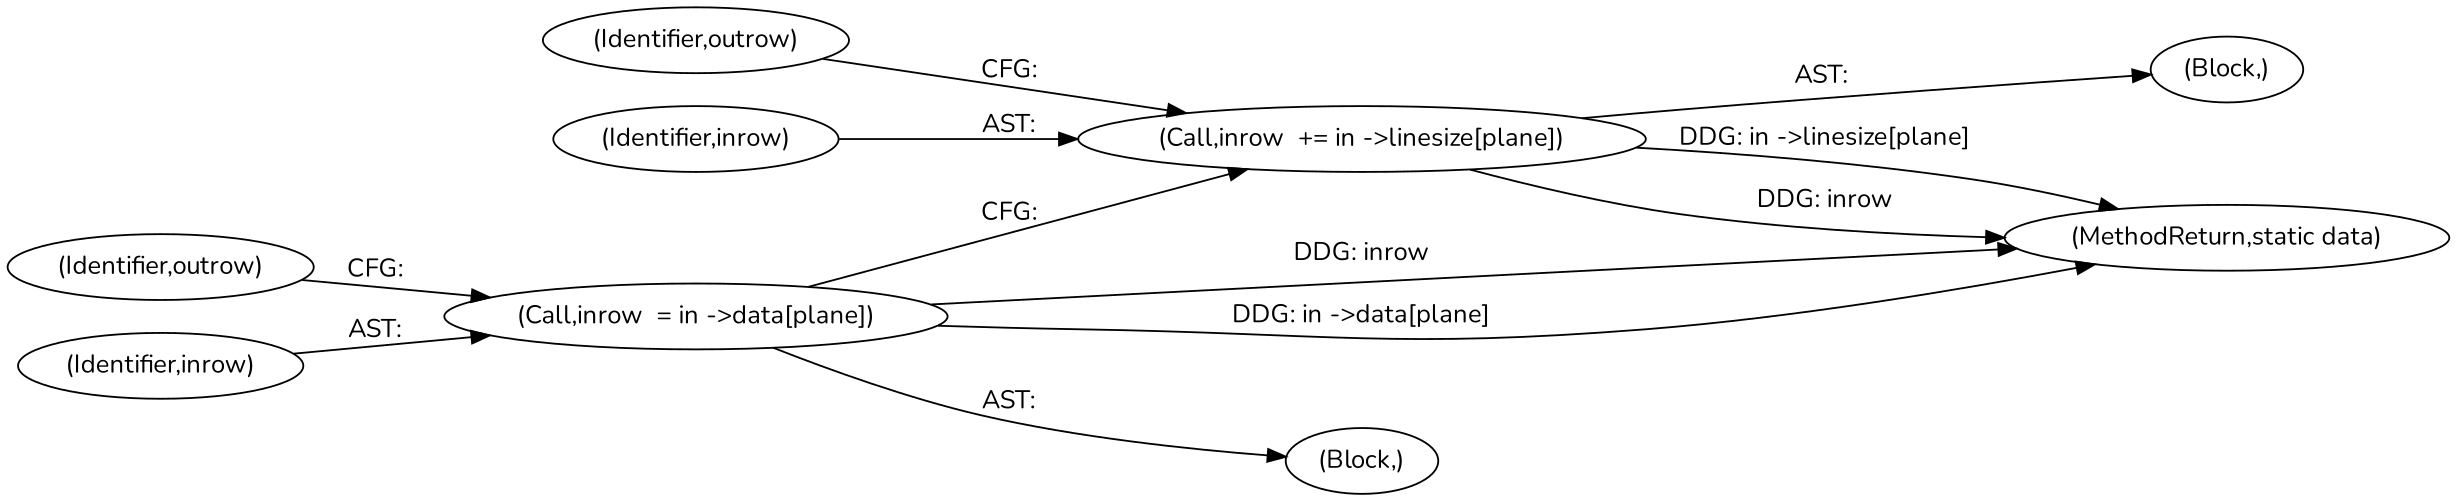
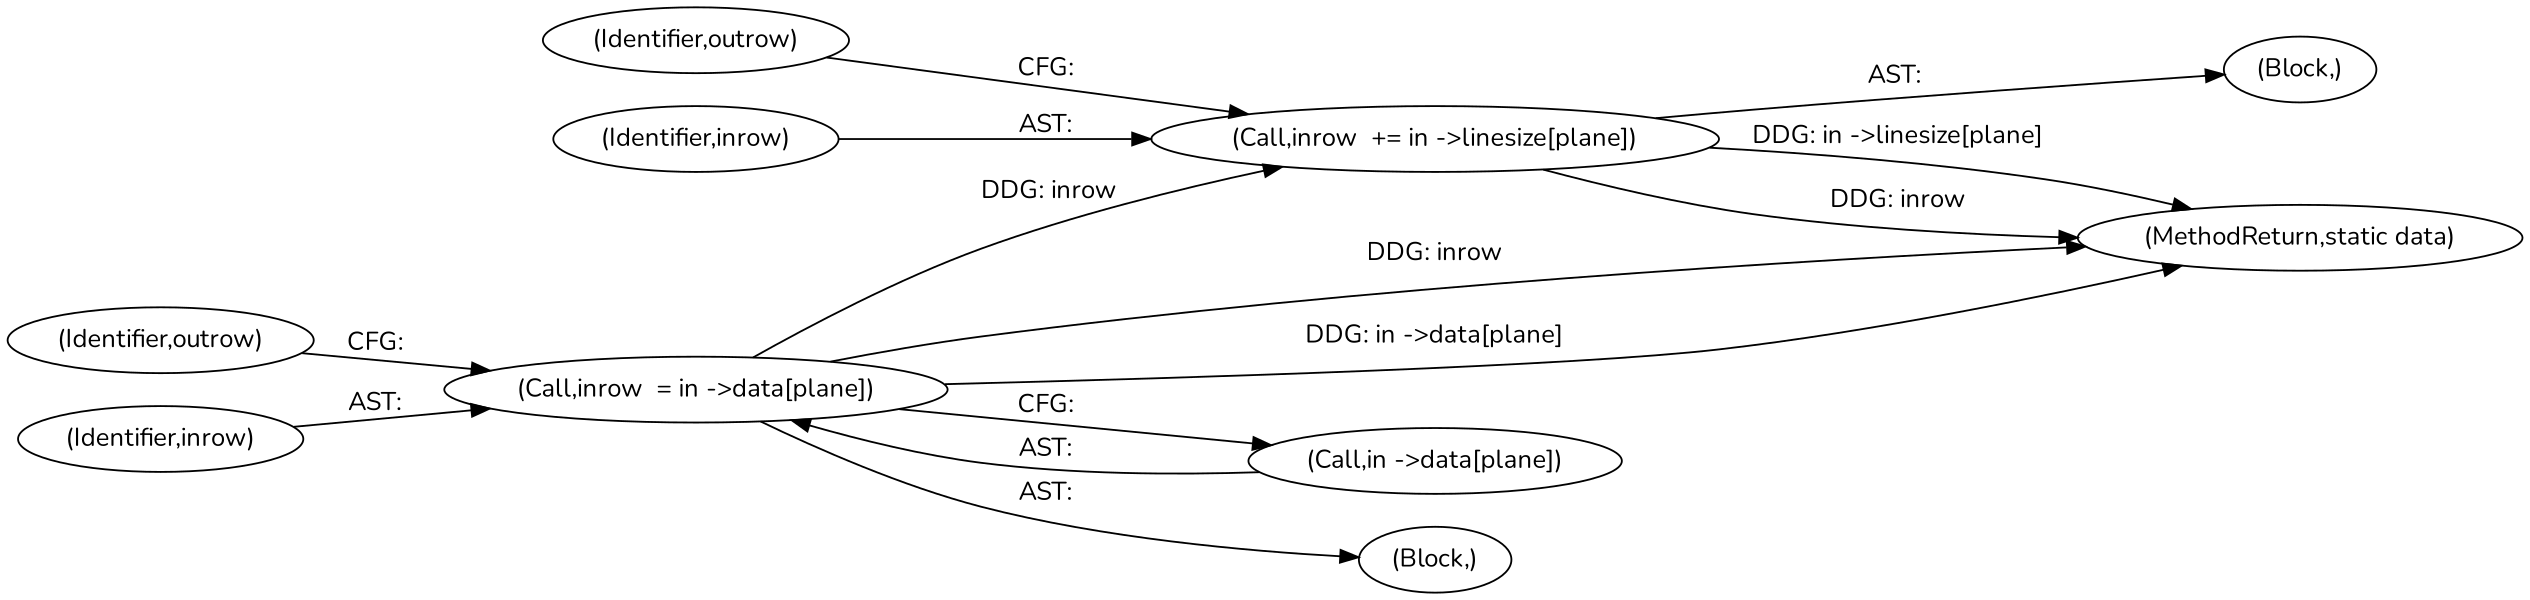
(1013, 213) -> (1050, 191)
none -> (1435, 461)
